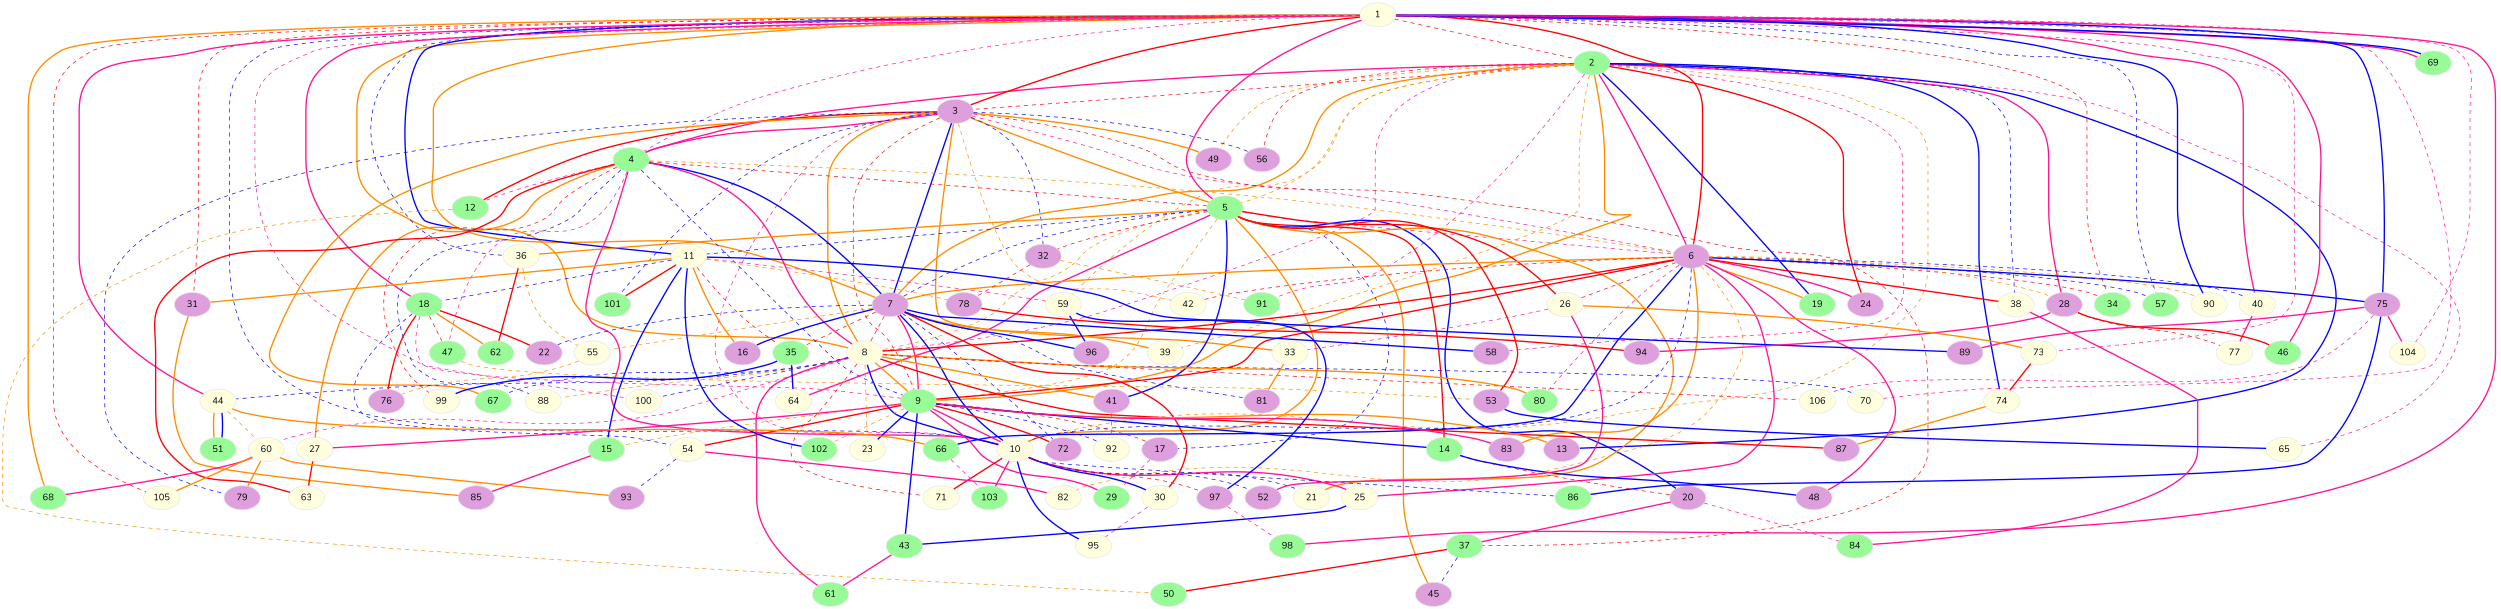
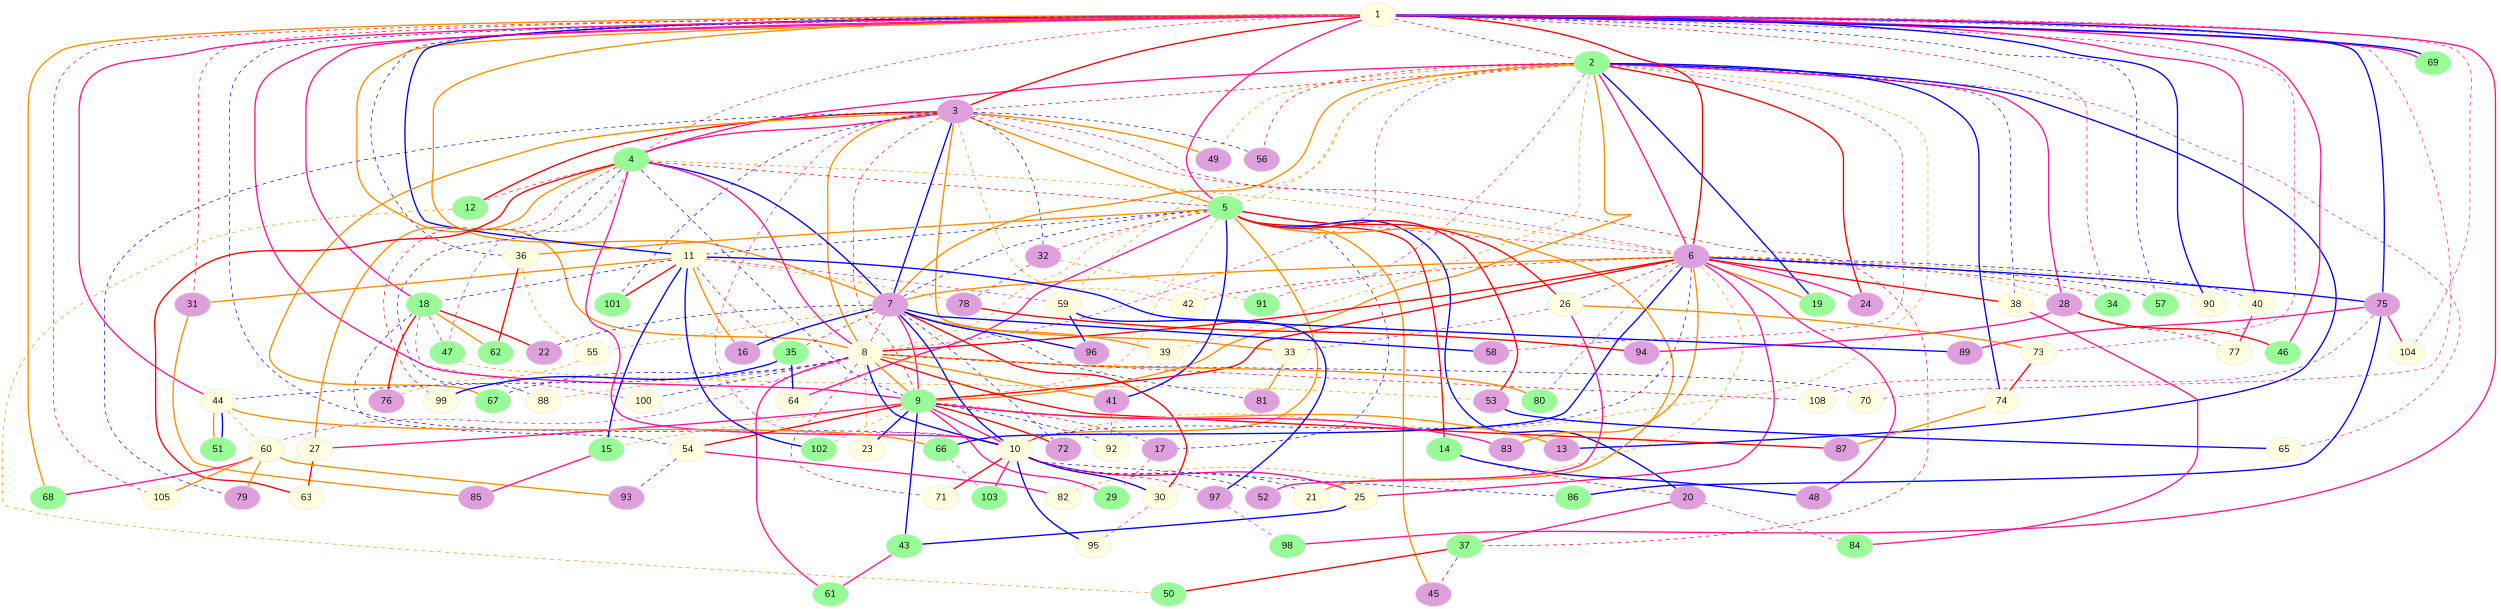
(336, 48) -> (336, 48)
(1817, 401) -> (1817, 401)
(1181, 427) -> none
